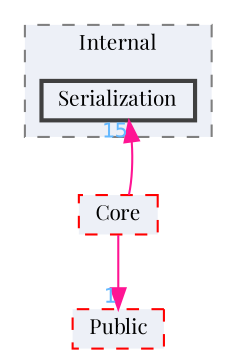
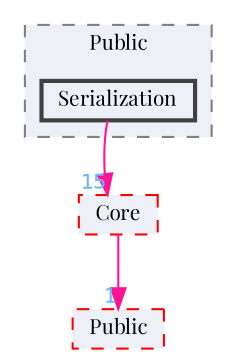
(118, 45) -> (118, 45)
(132, 168) -> (104, 150)
